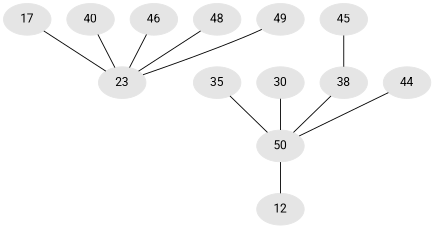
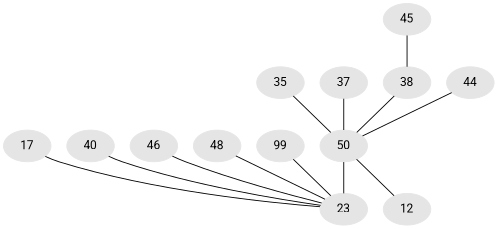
(280, 19) -> (280, 146)
(280, 83) -> (344, 83)
none -> (344, 178)
